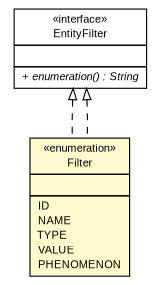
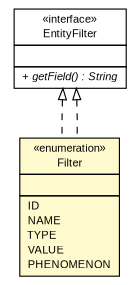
(80, 77) -> (70, 77)
